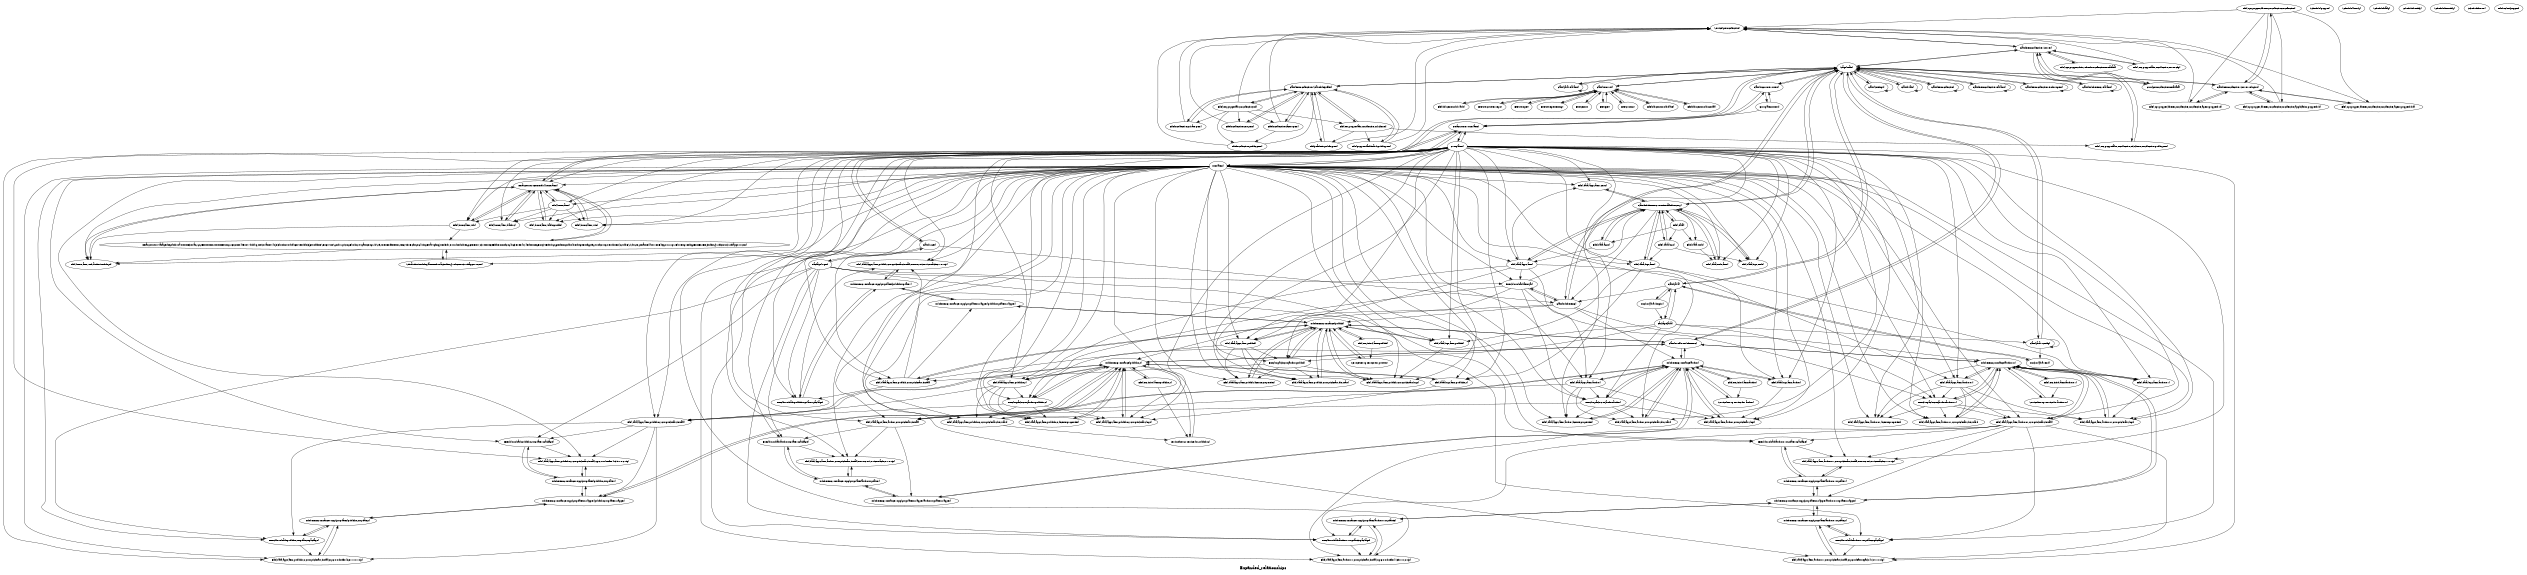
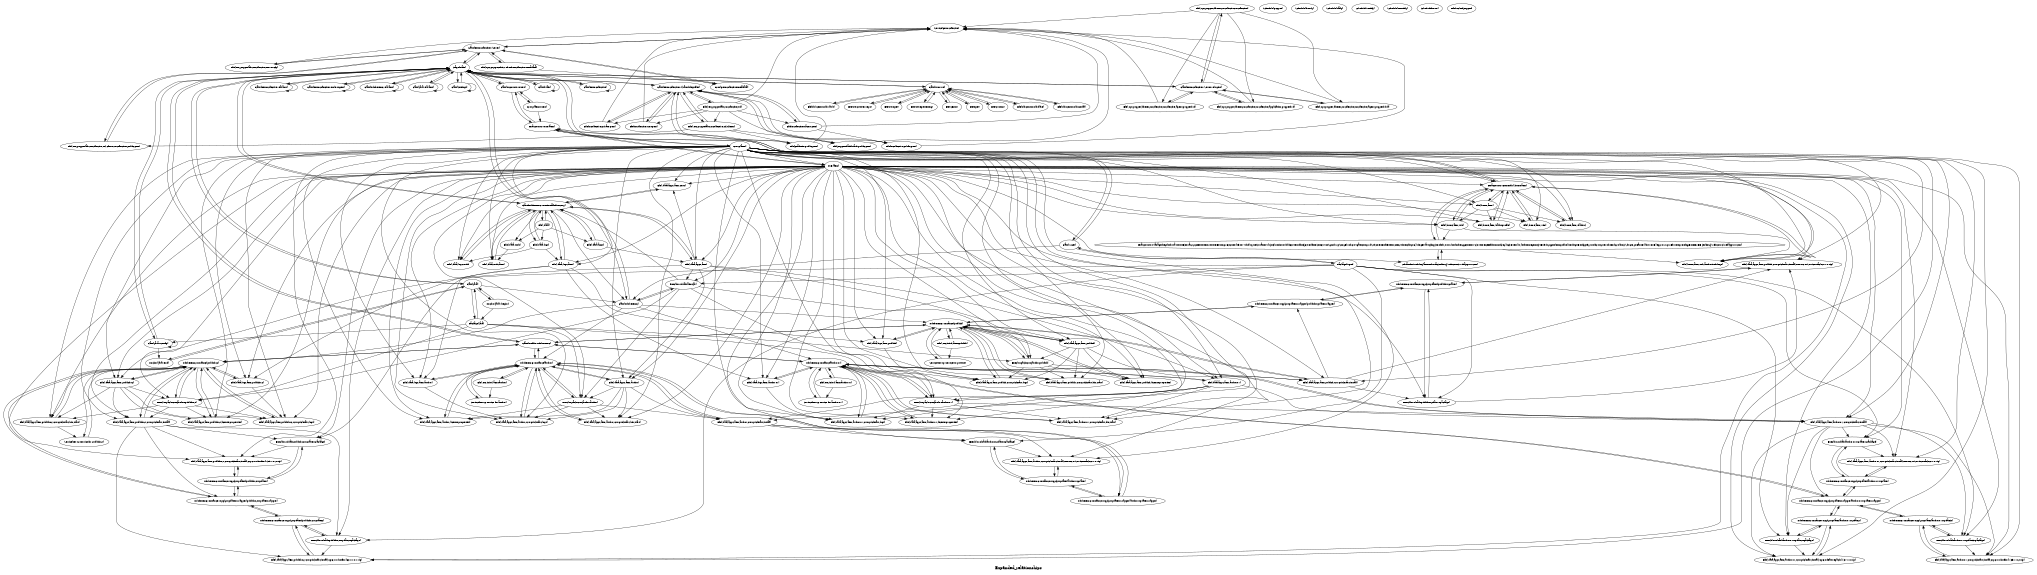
(1155, 383) -> none
none -> (882, 391)
